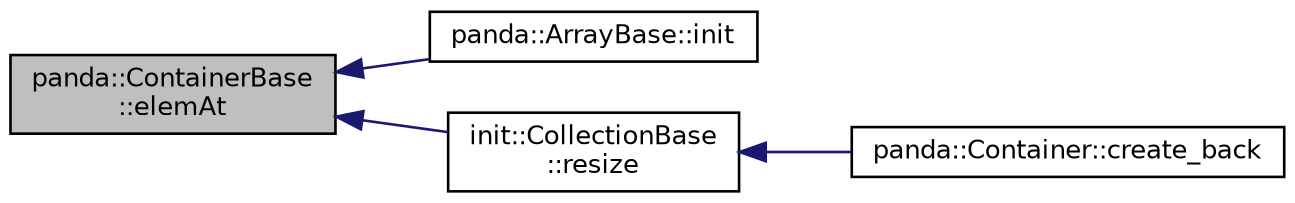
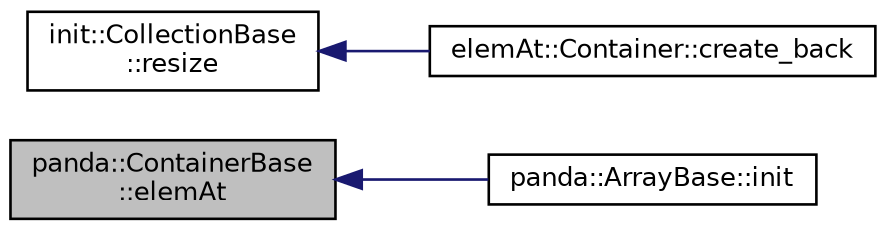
(405, 126) -> none
(1068, 152) -> (653, 51)
